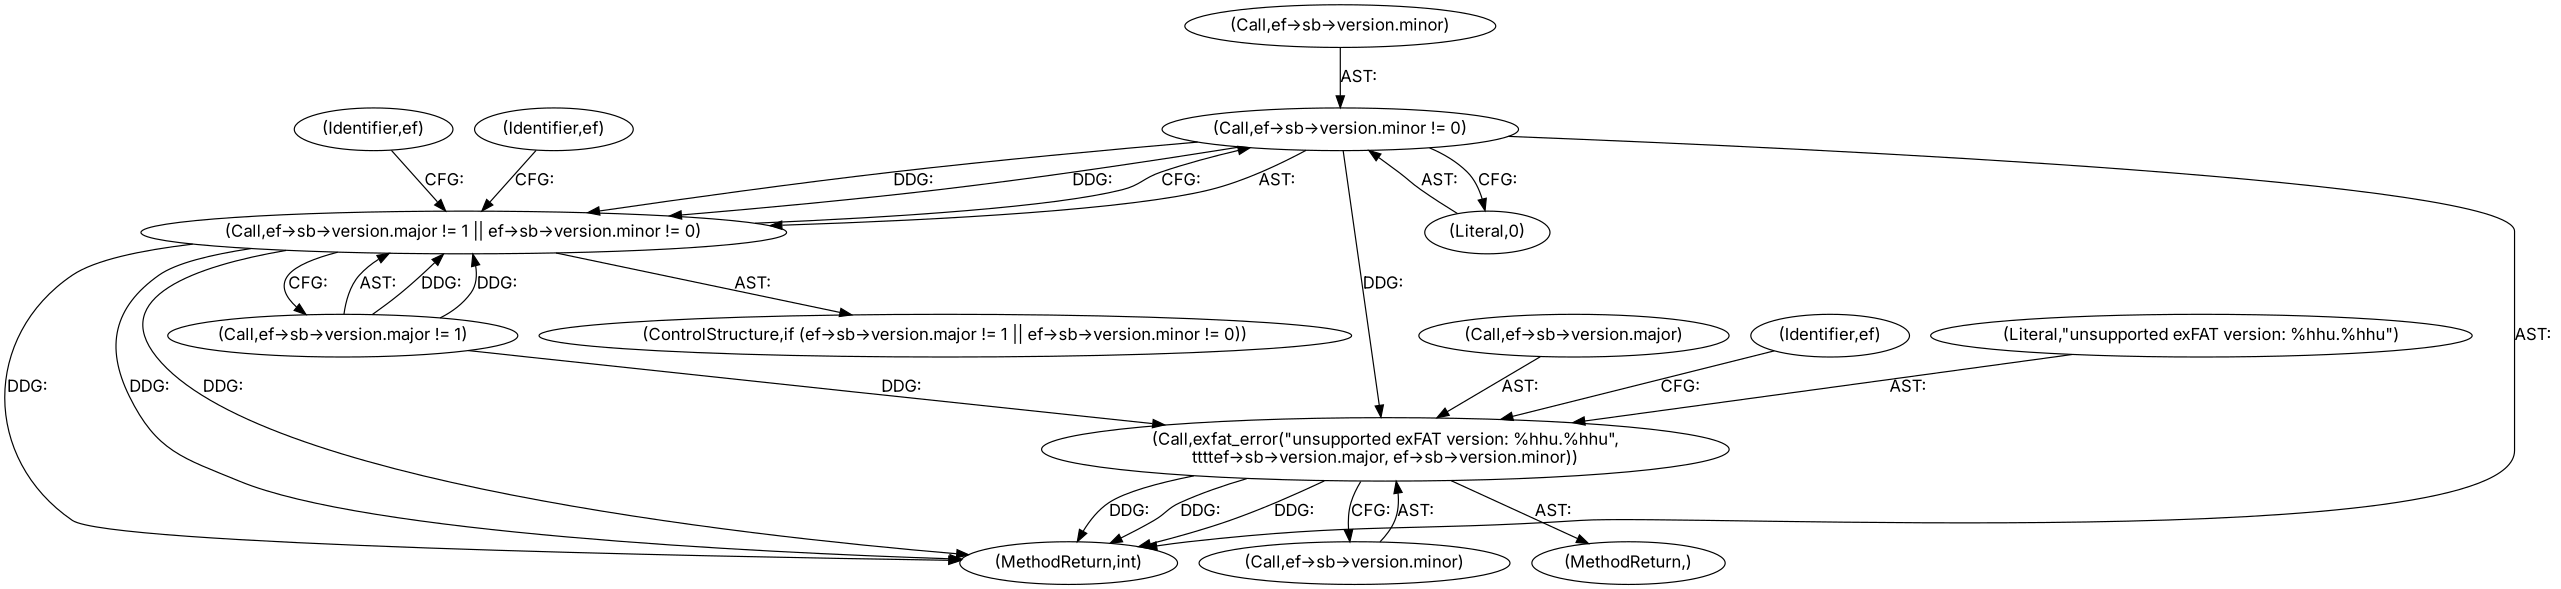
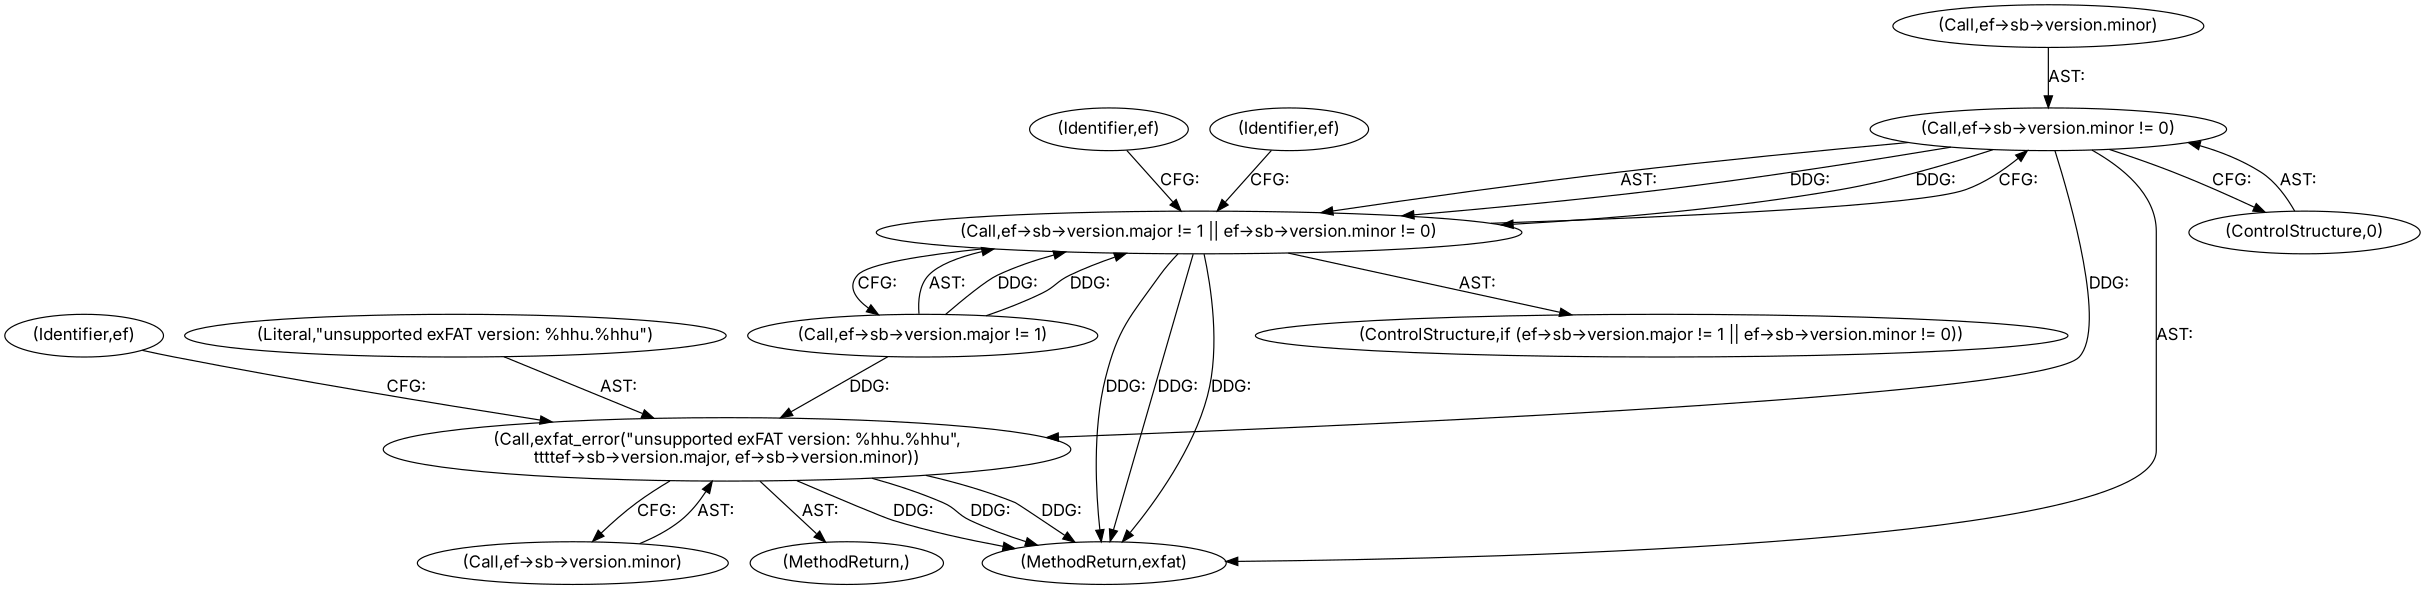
(1487, 232) -> (2304, 232)
(1574, 336) -> none
(1069, 563) -> (1104, 563)
